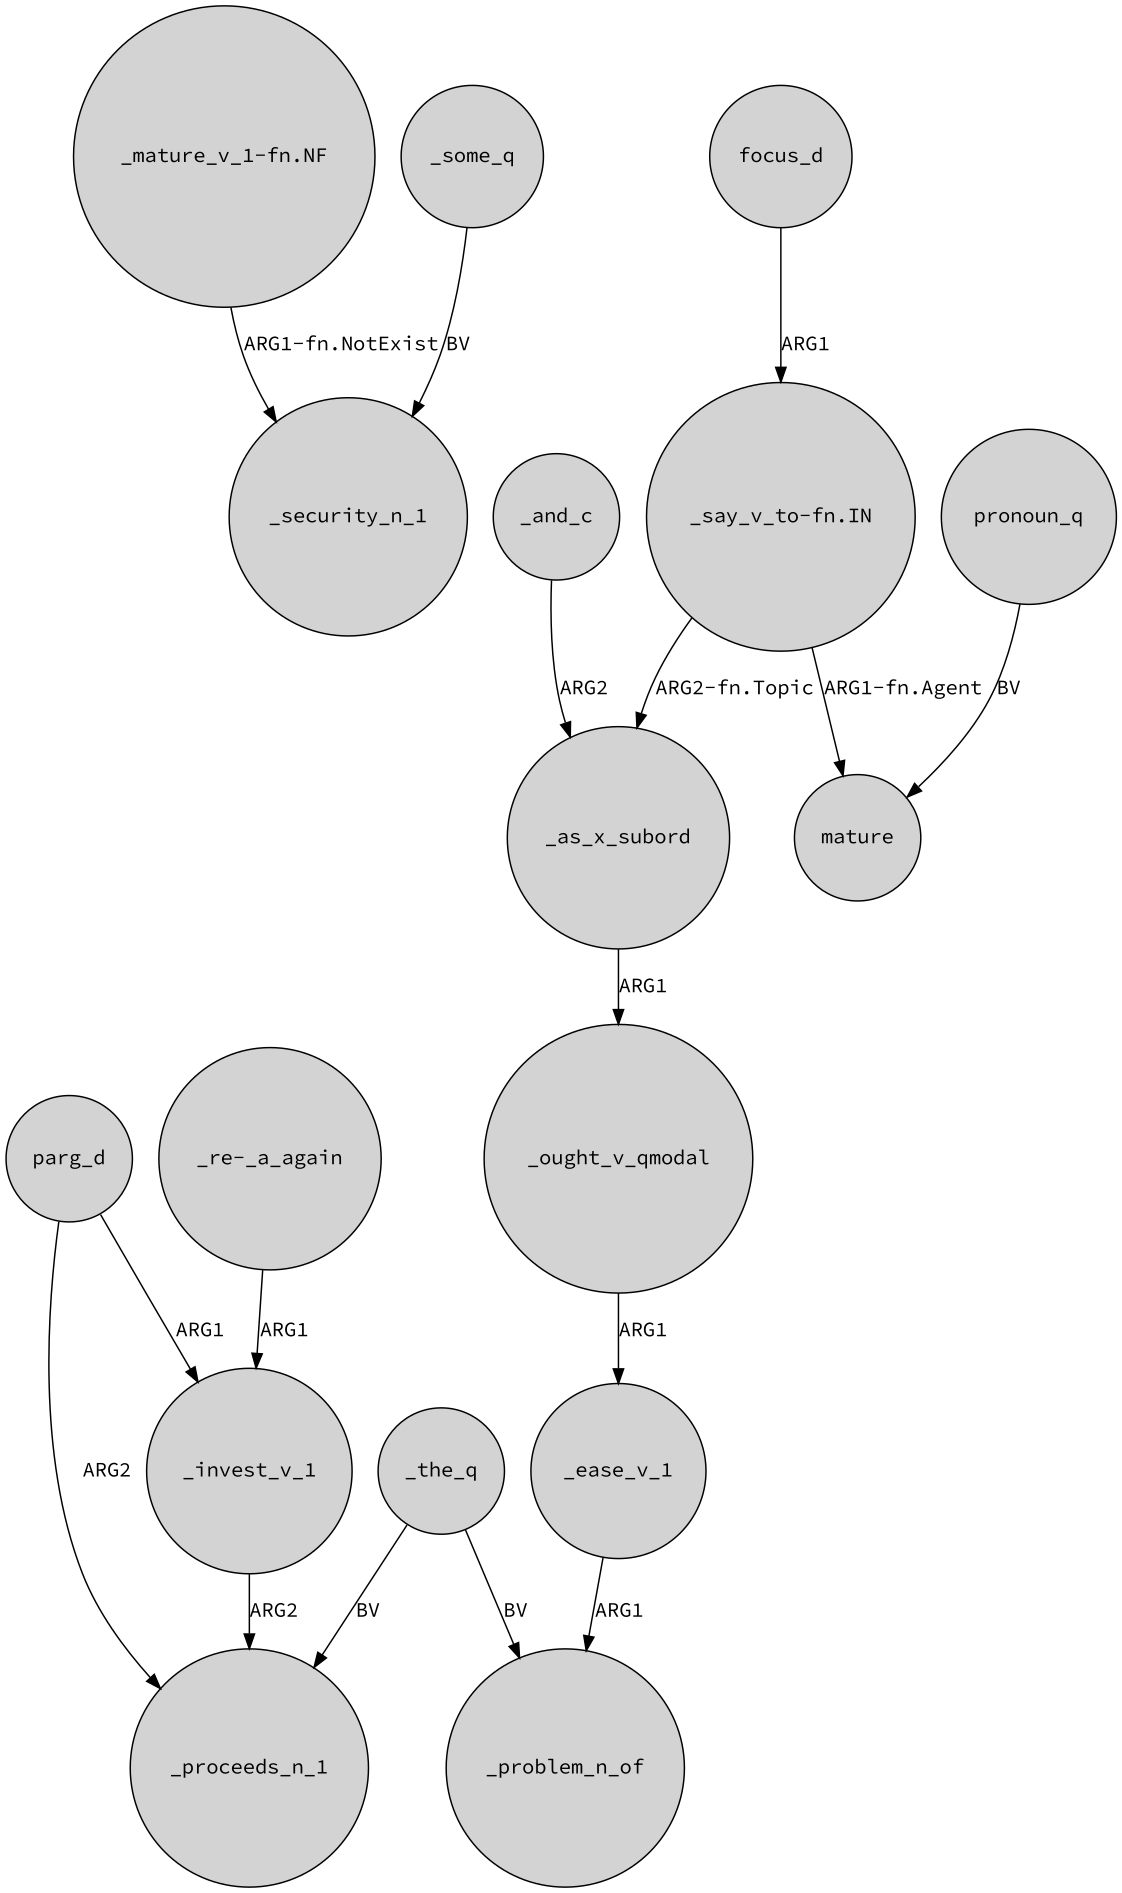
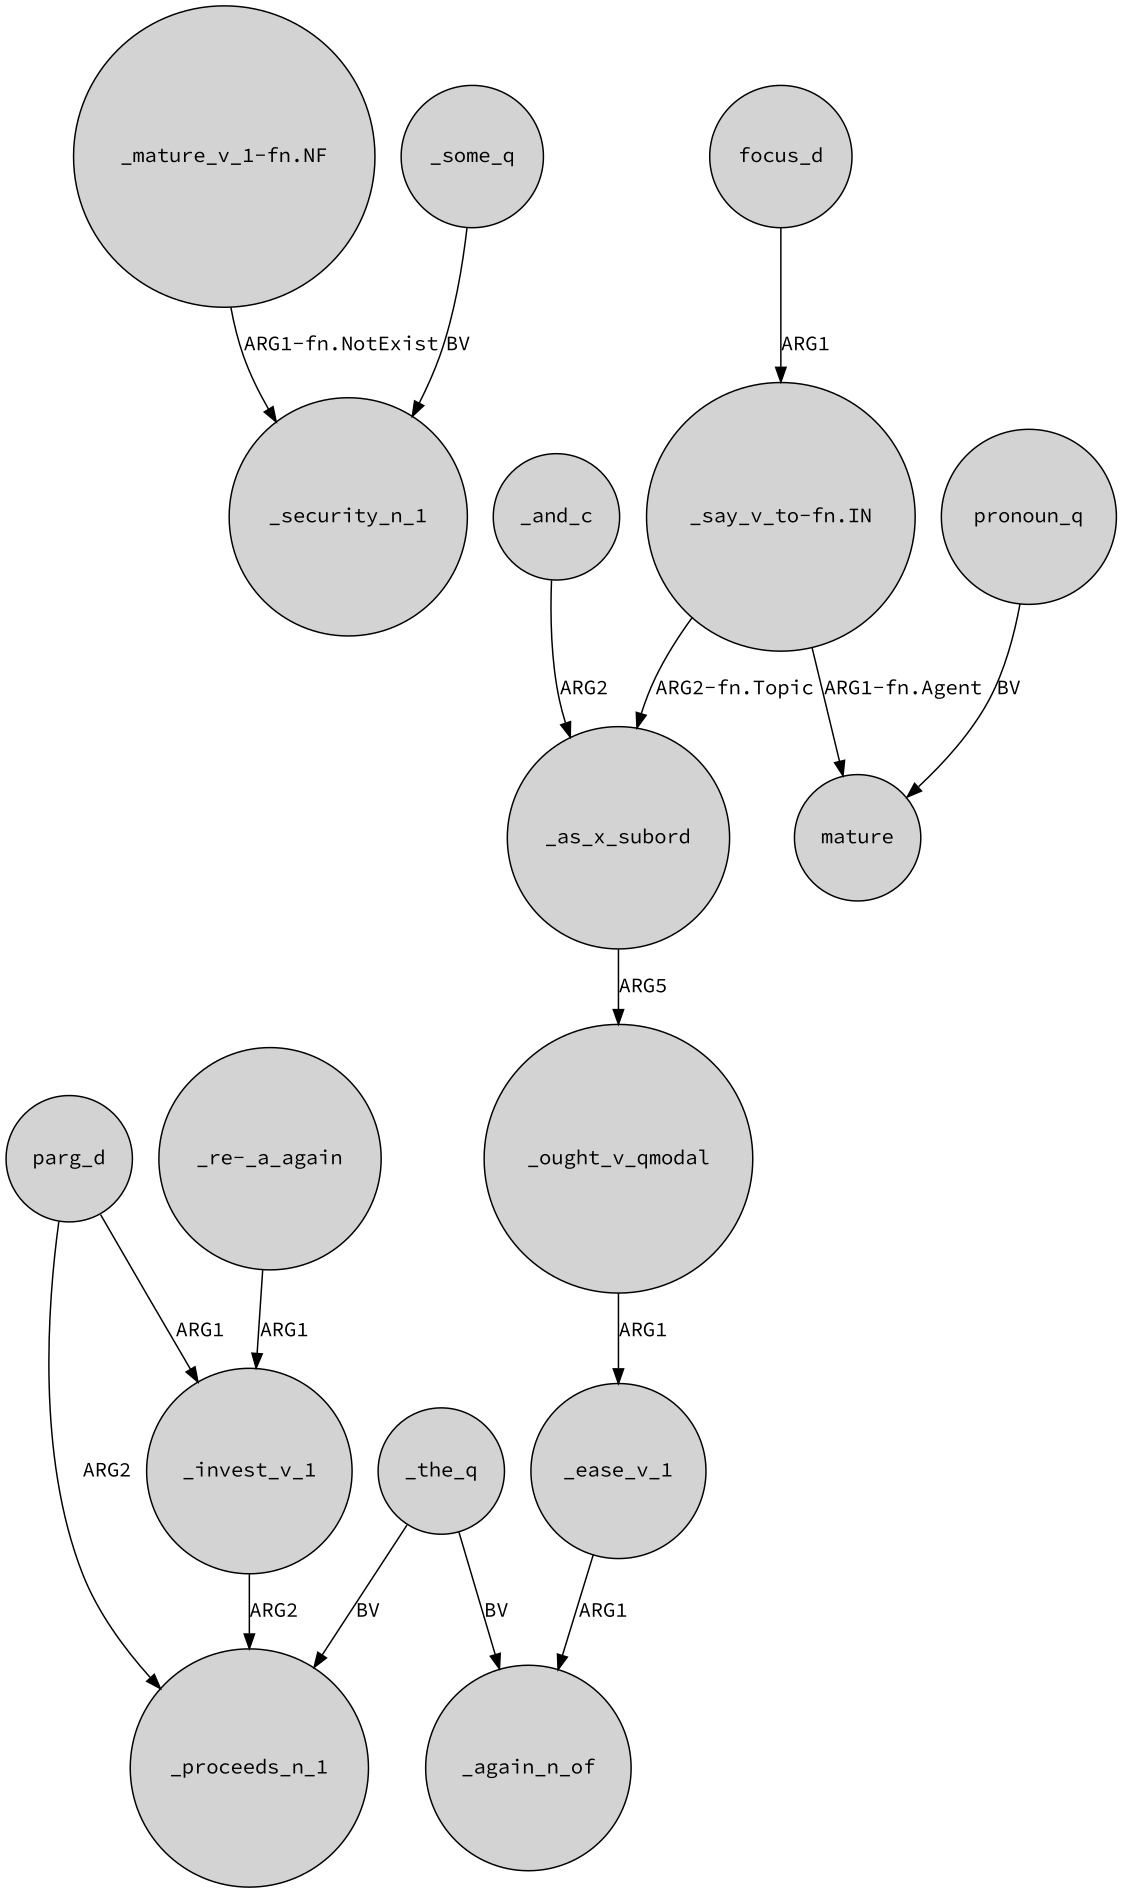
(644, 987) -> (644, 987)
(565, 1768) -> (528, 1768)
